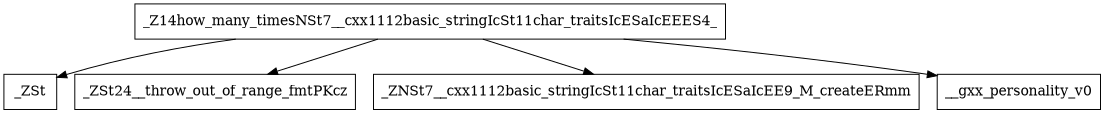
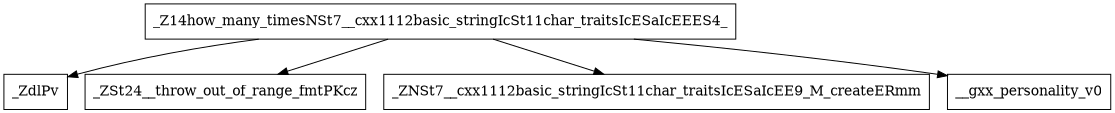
(30, 92) -> (36, 92)
